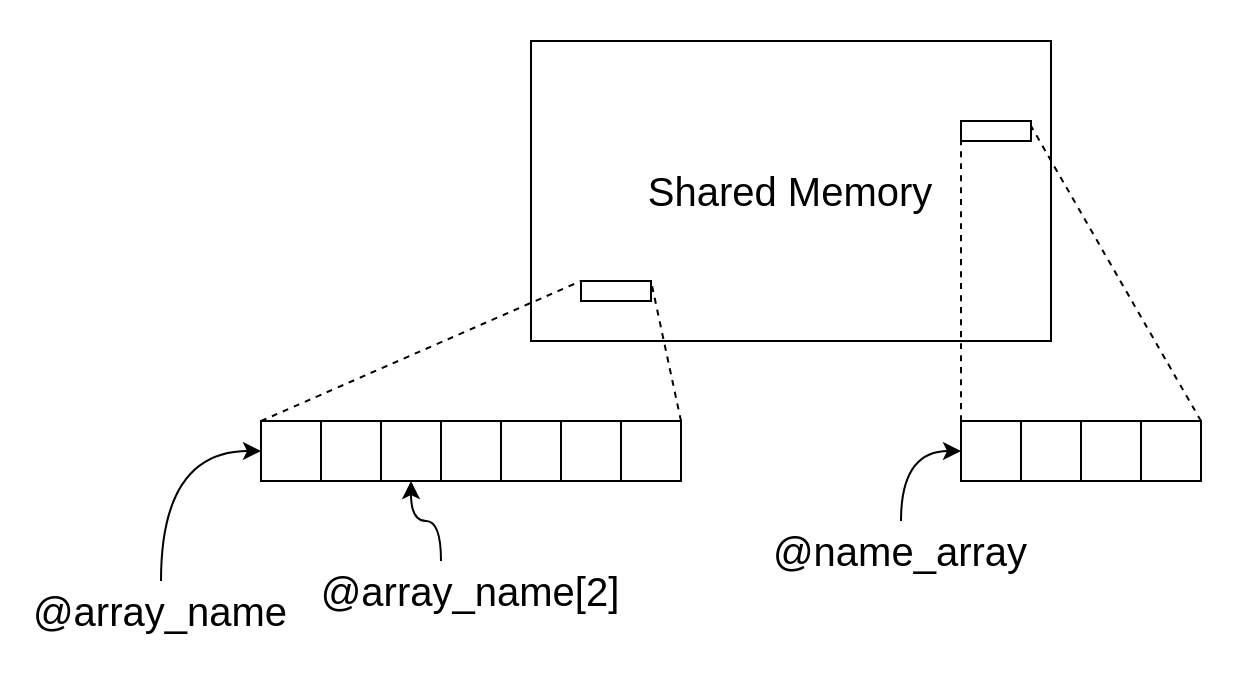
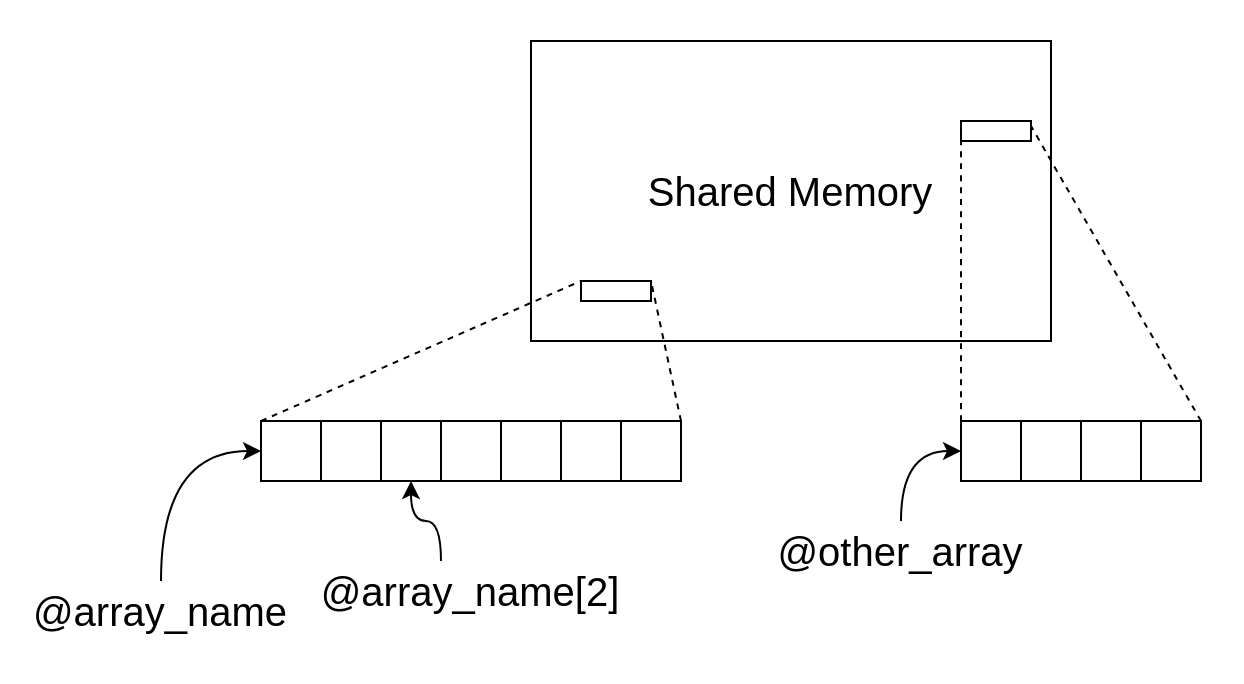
(901, 551) -> (901, 551)
